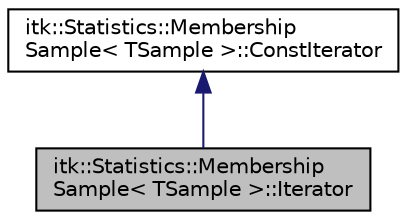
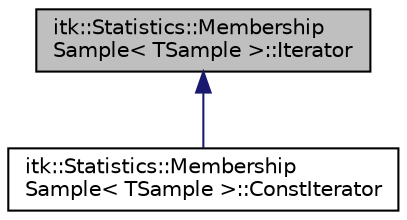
(203, 121) -> (203, 121)
